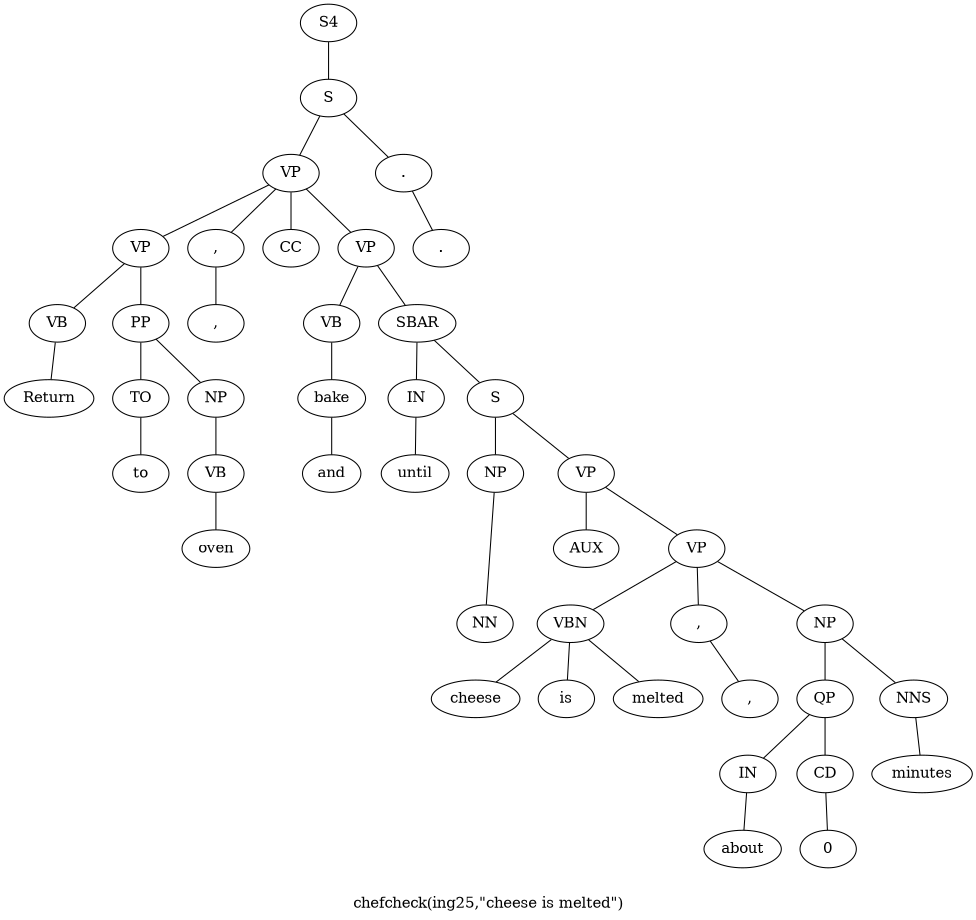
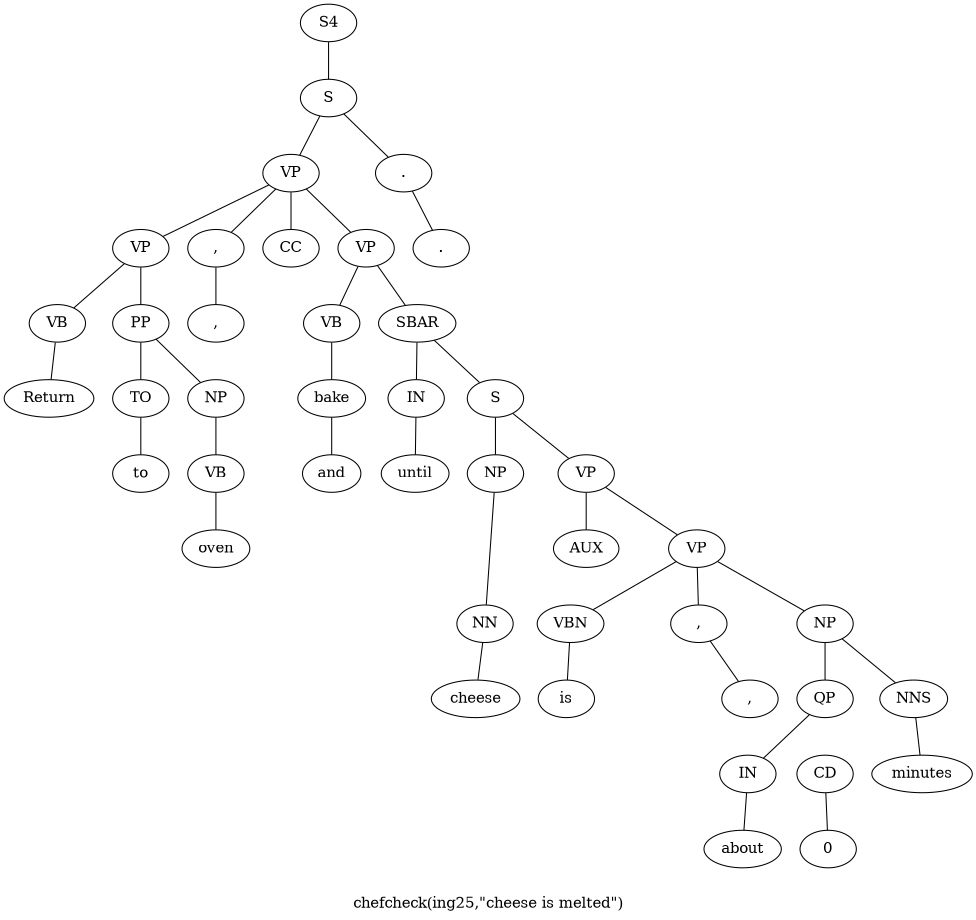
(524, 661) -> (480, 661)
(658, 699) -> none
(825, 737) -> none
